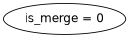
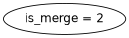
(65, 19) -> (65, 19)
